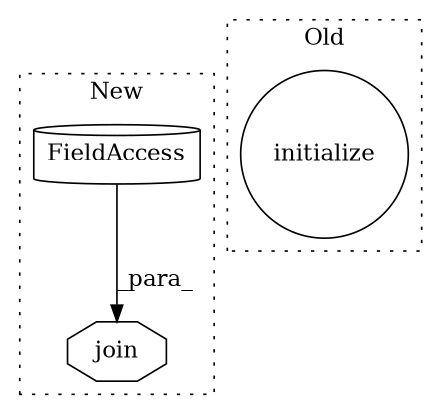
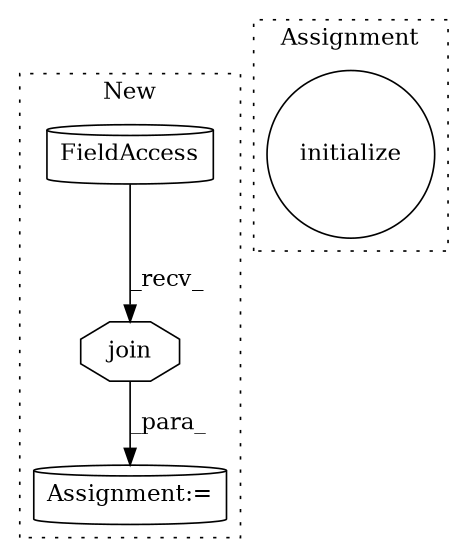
(325, 39) -> (351, 39)
(155, 280) -> (167, 280)
none -> (130, 495)
